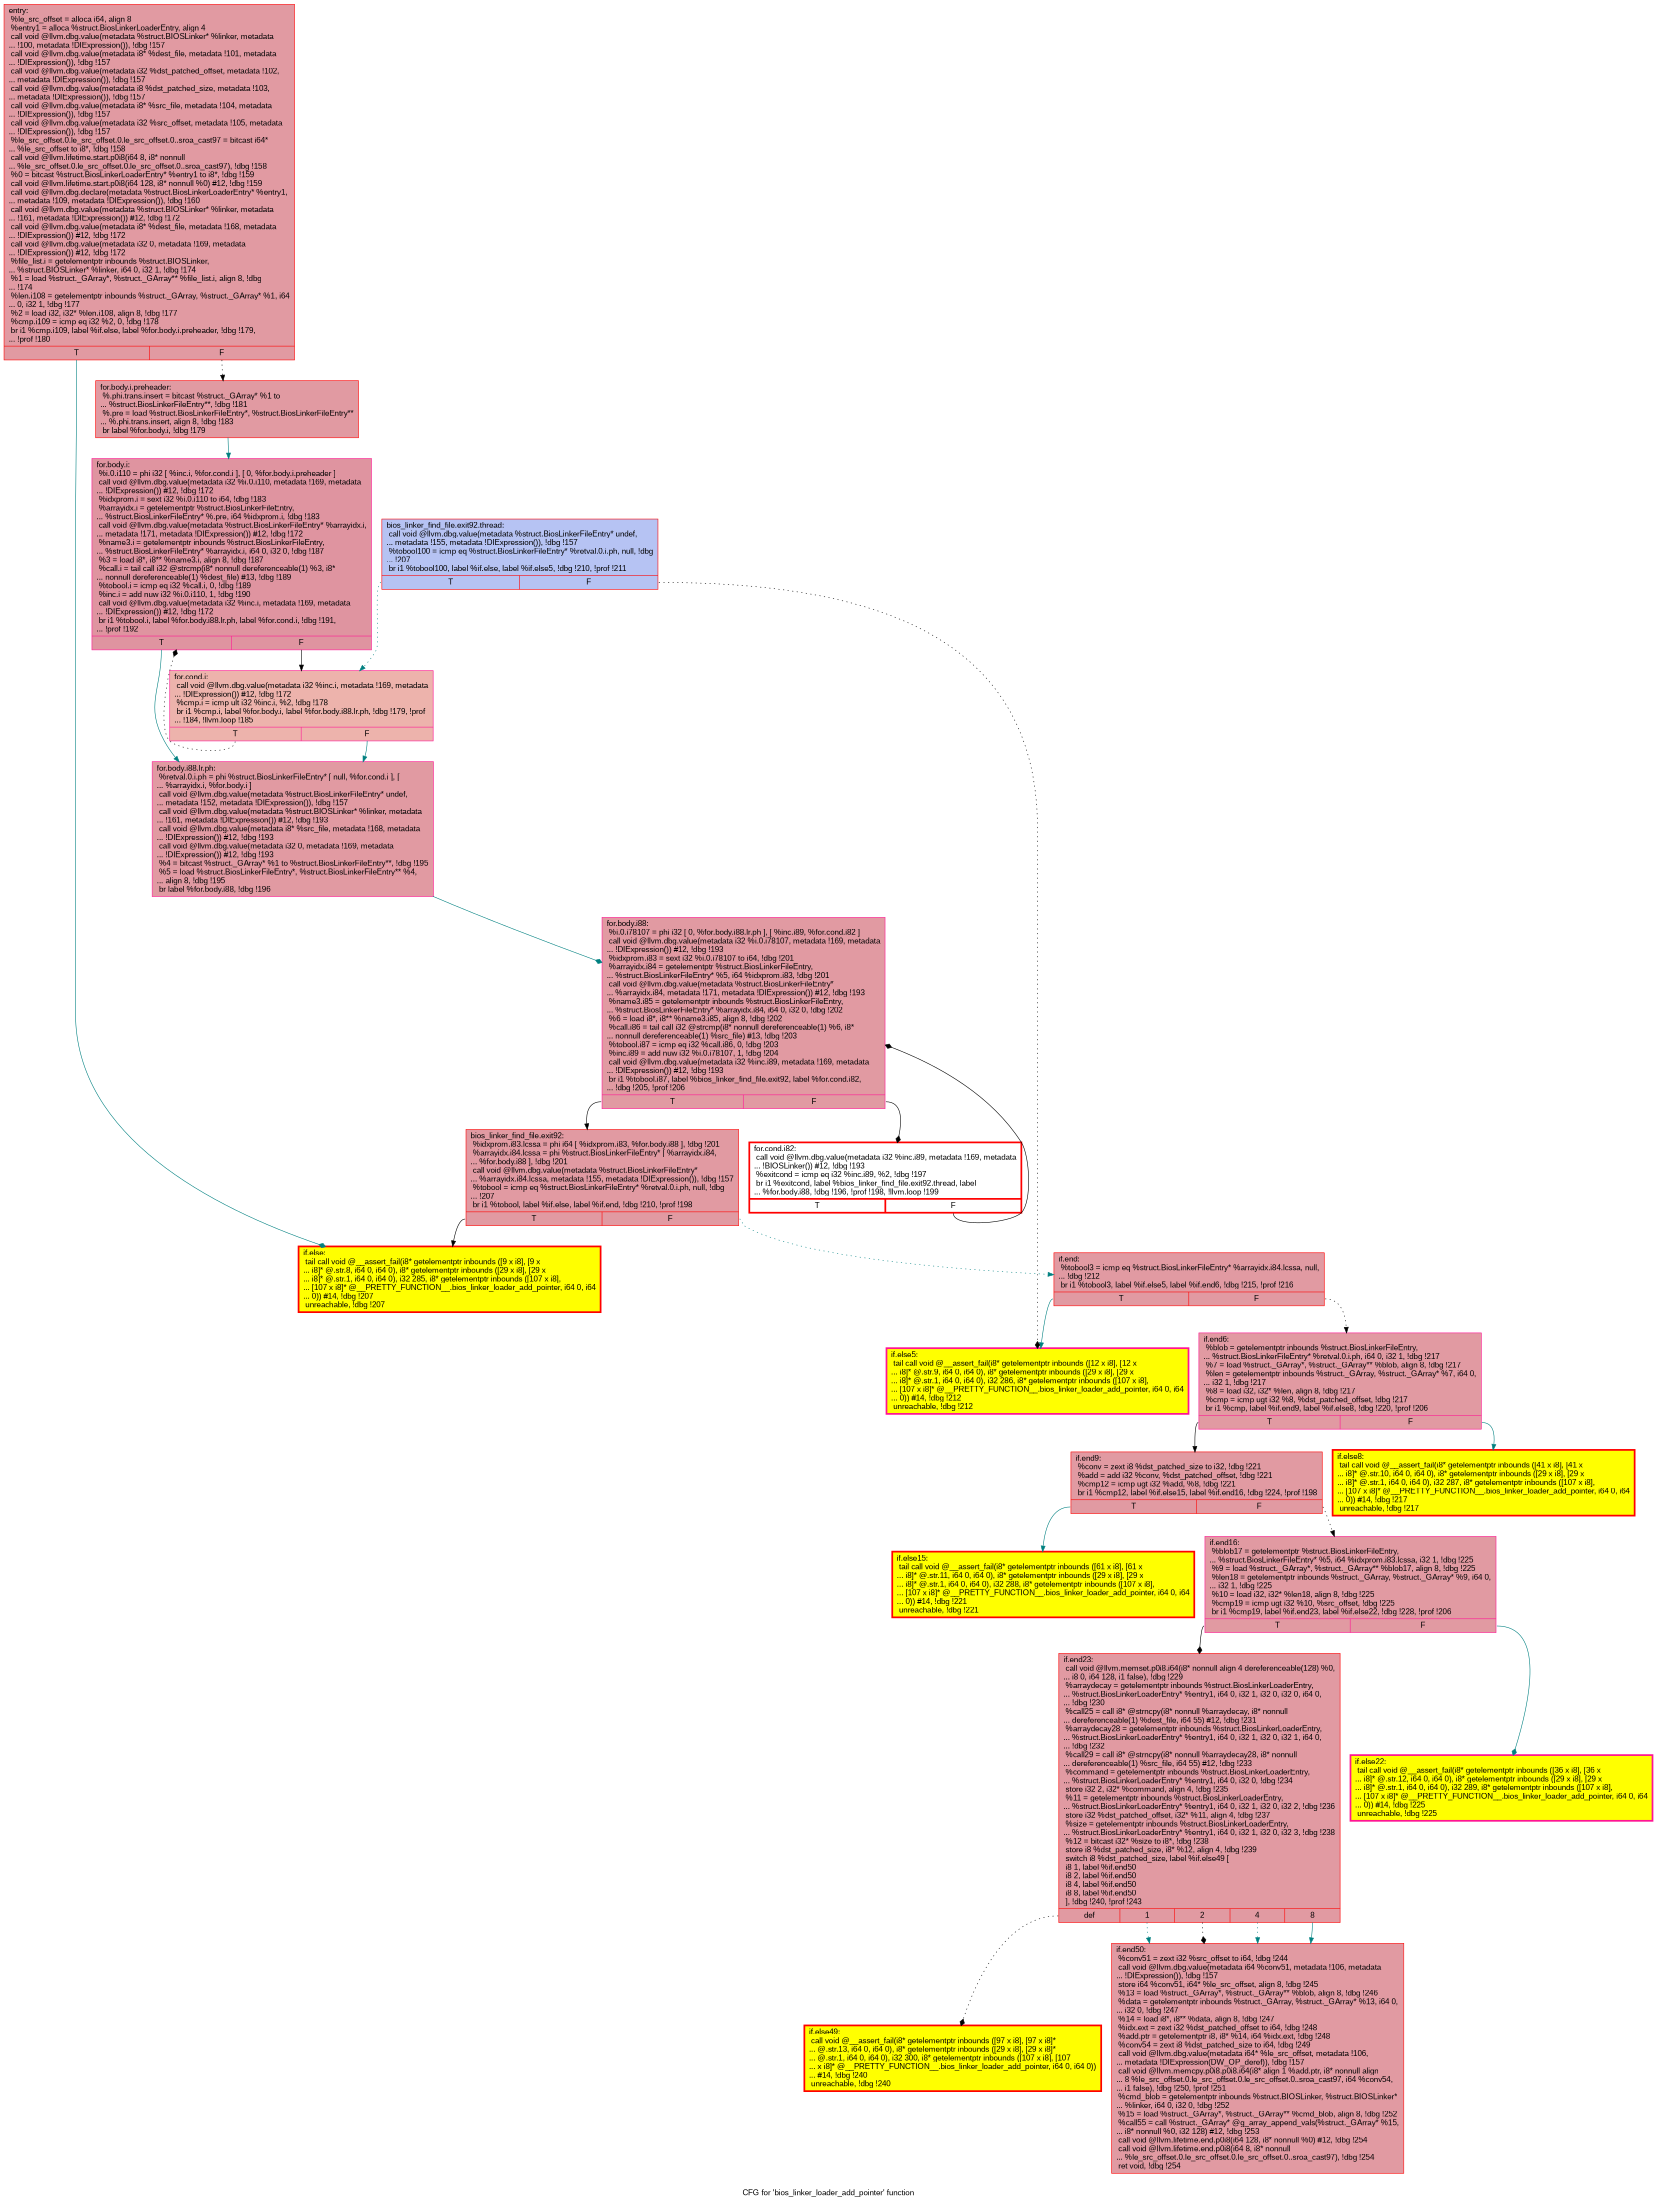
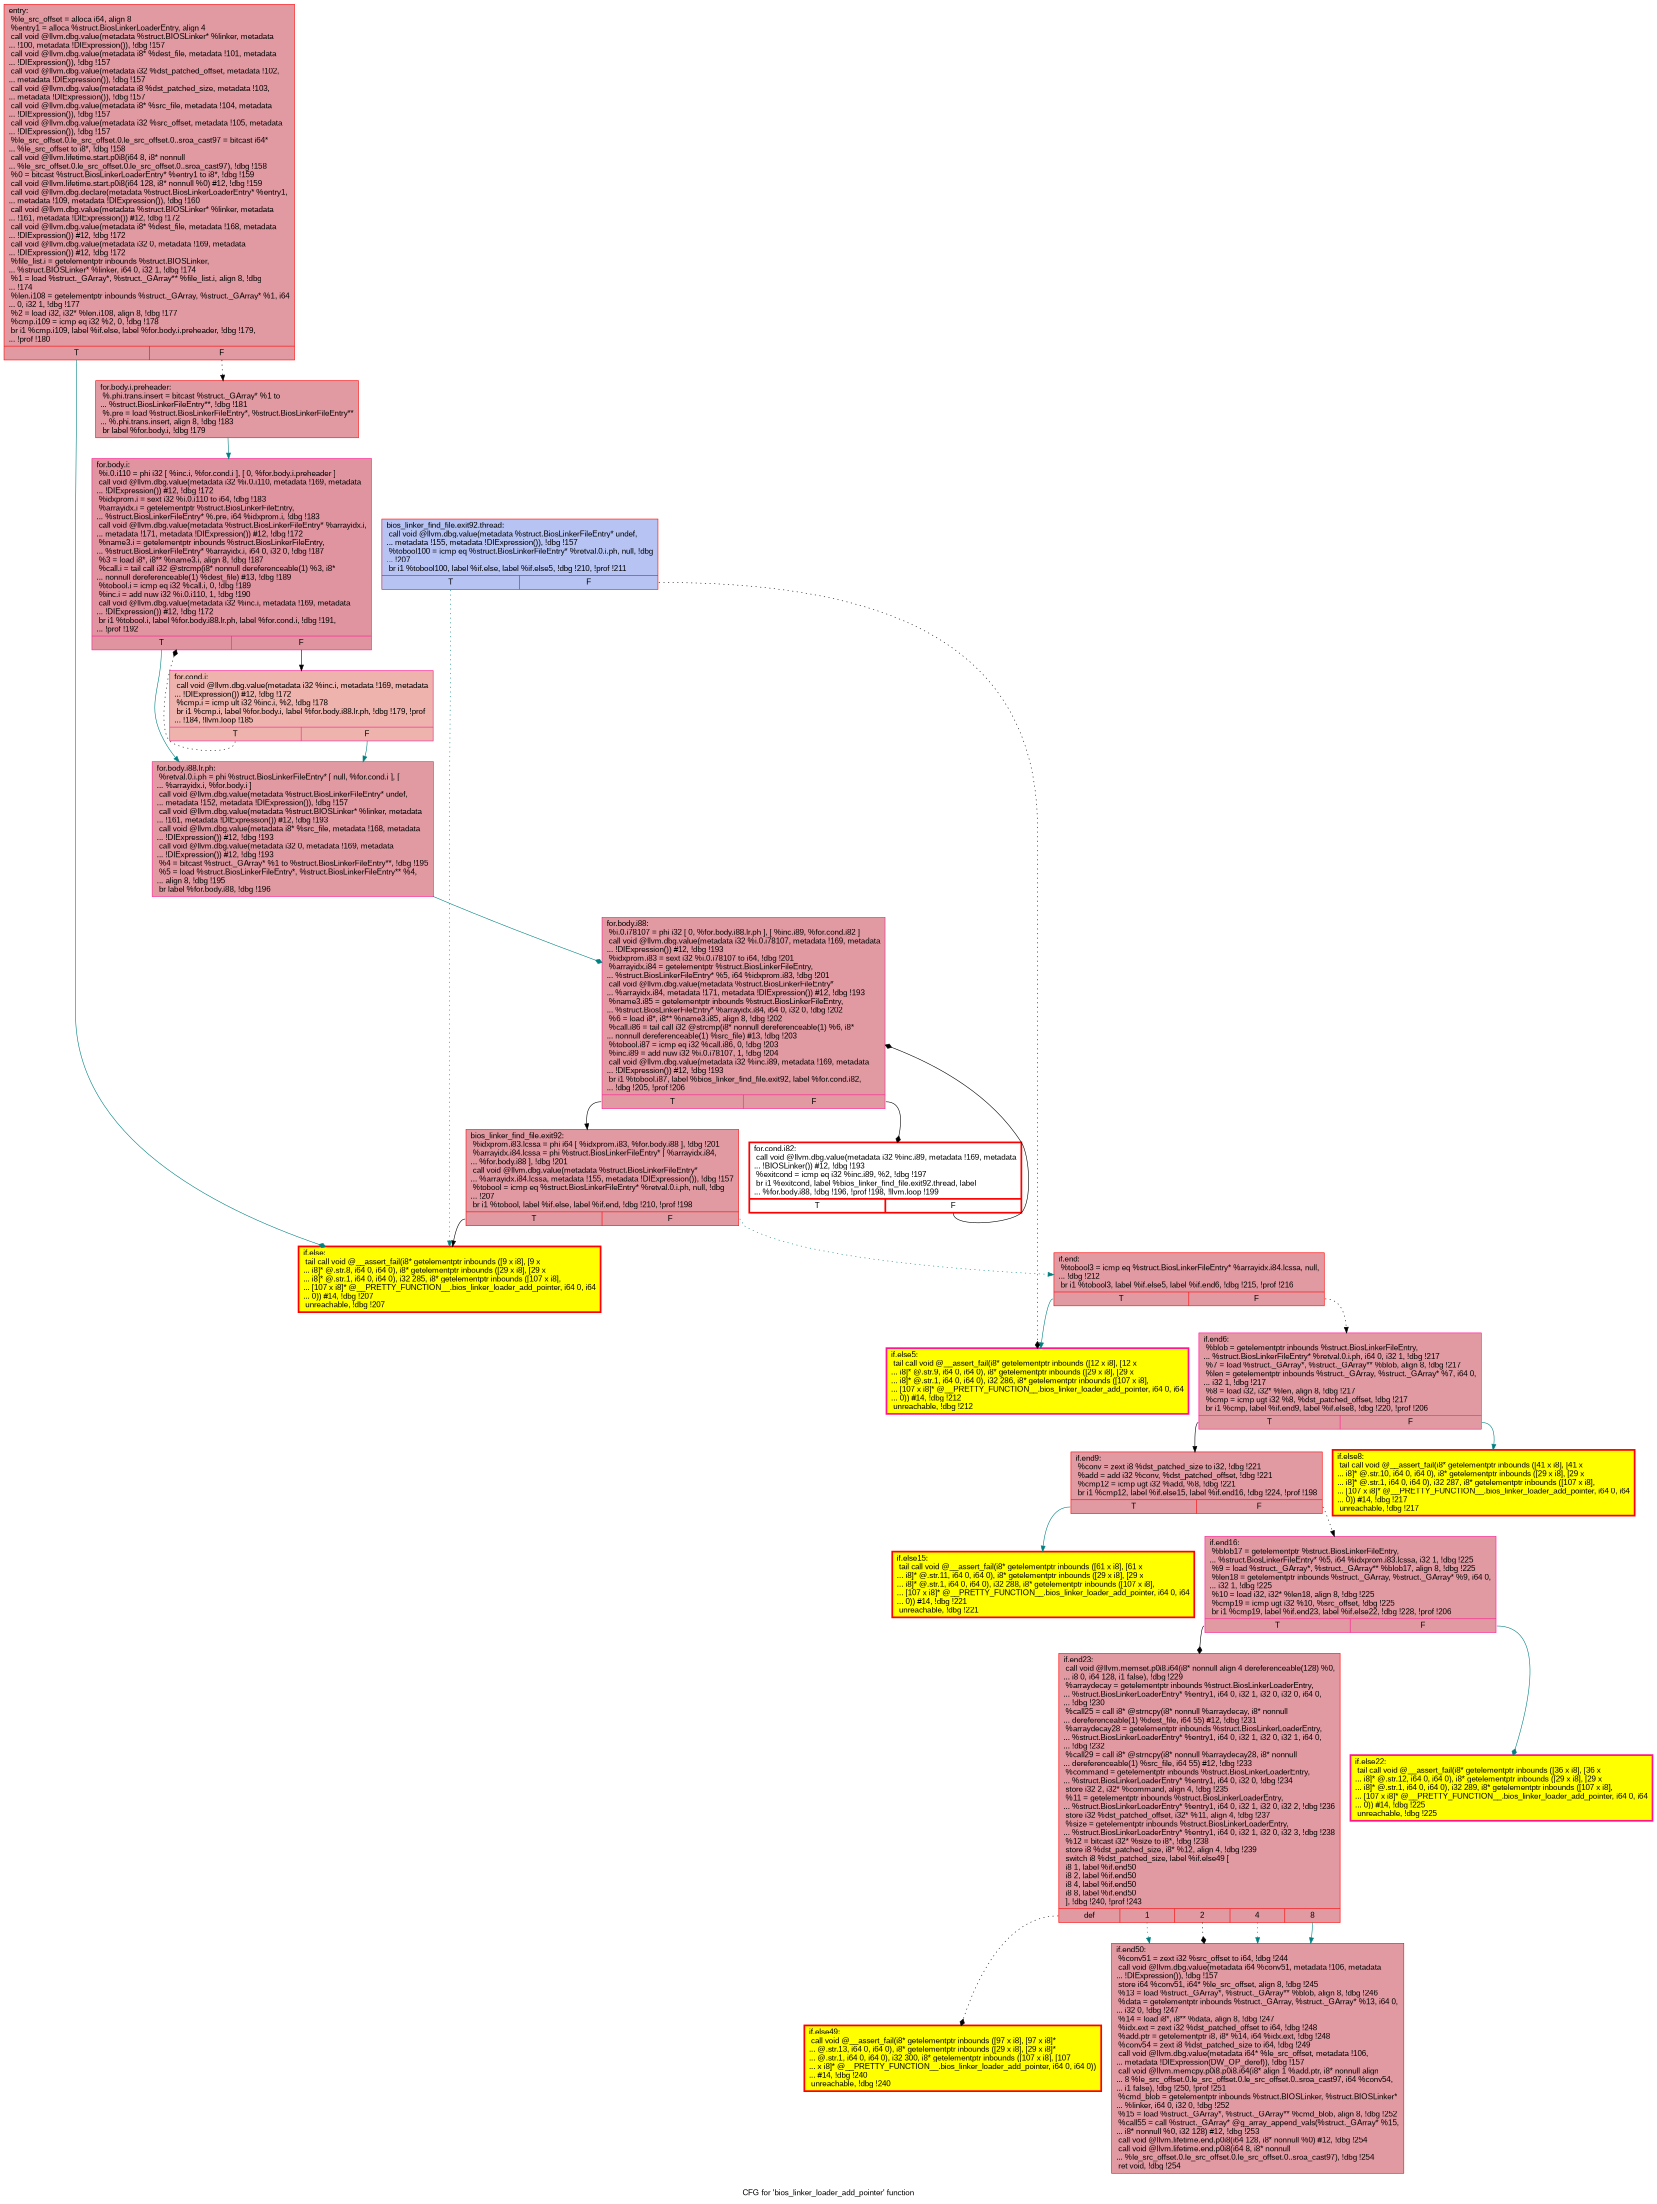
(377, 626) -> (450, 915)
